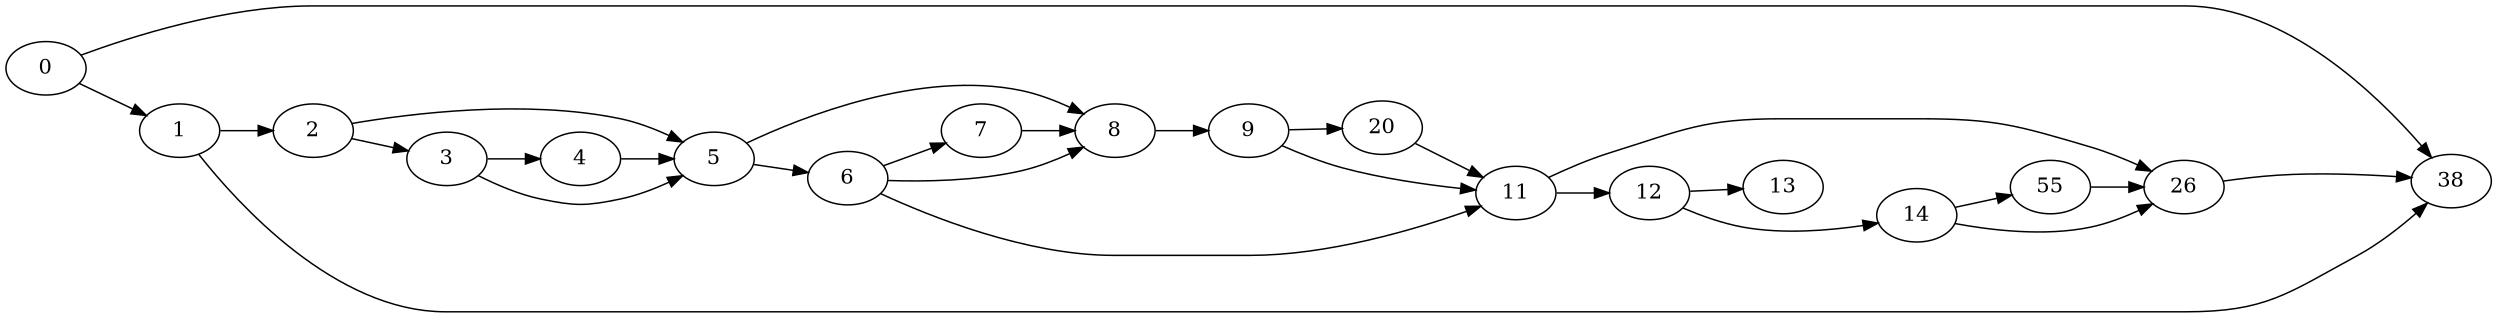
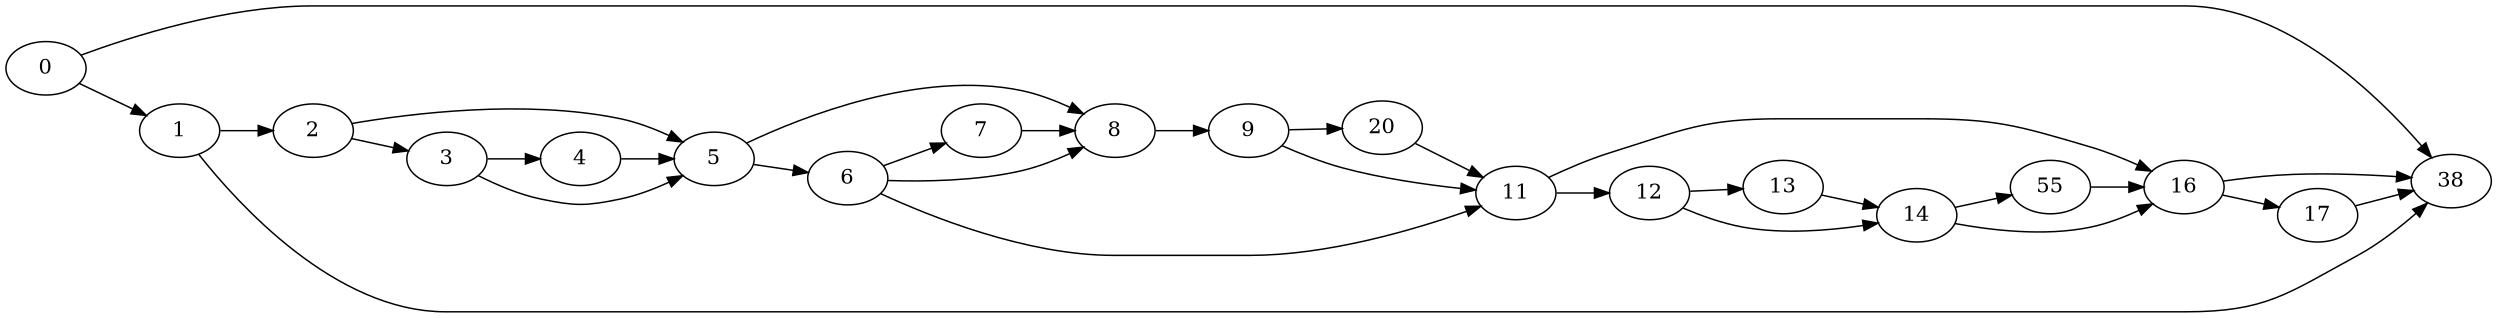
(2184, 187) -> (2184, 187)
none -> (1843, 200)
none -> (2318, 215)
